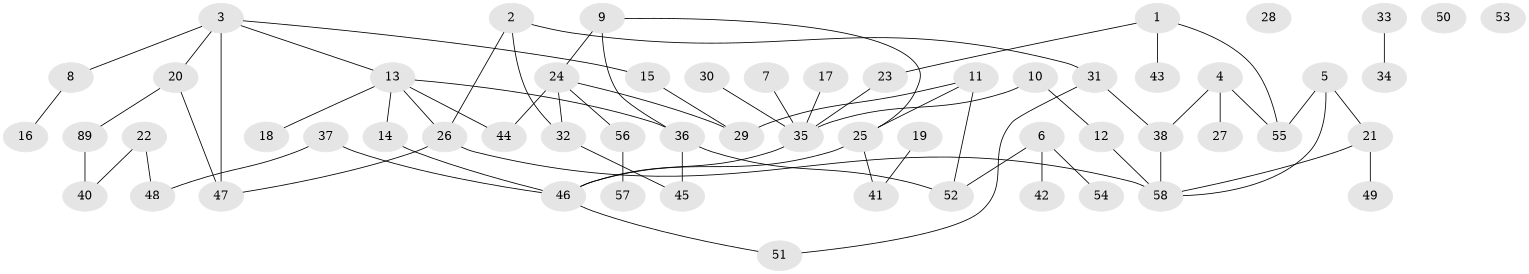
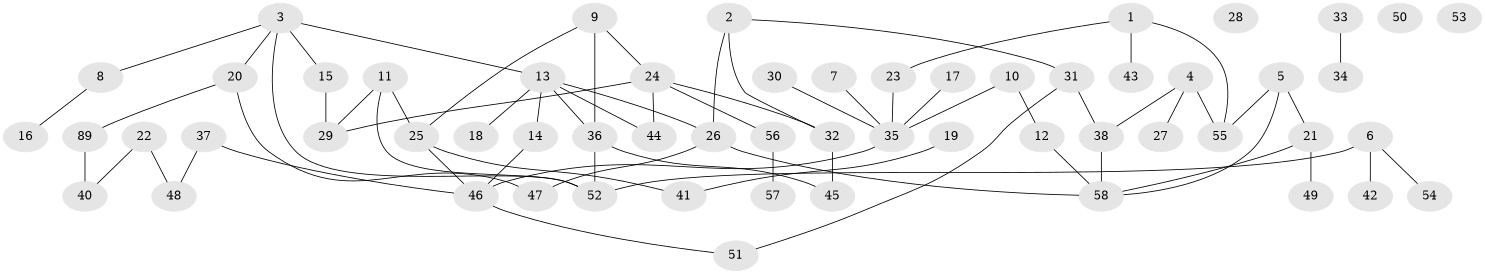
(221, 107) -> (373, 174)
